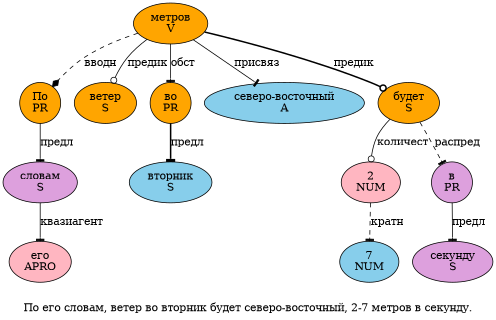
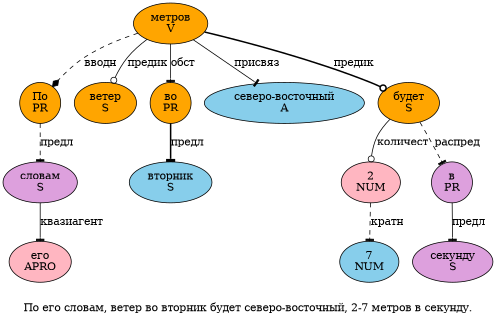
(40, 141) -> (40, 141)
